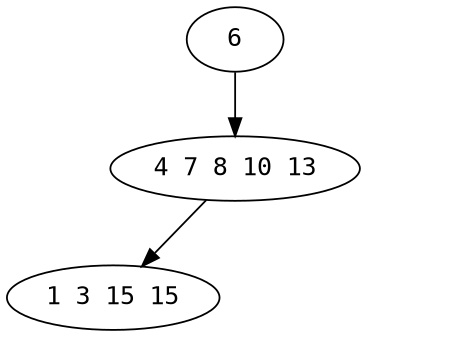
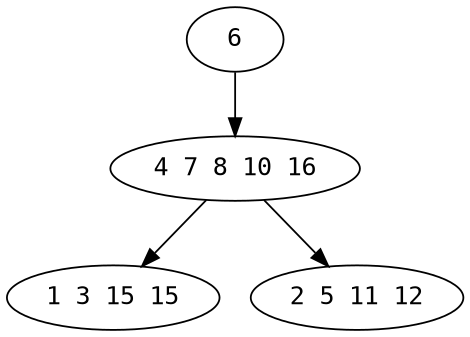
(235, 169) -> (235, 169)
none -> (357, 298)
